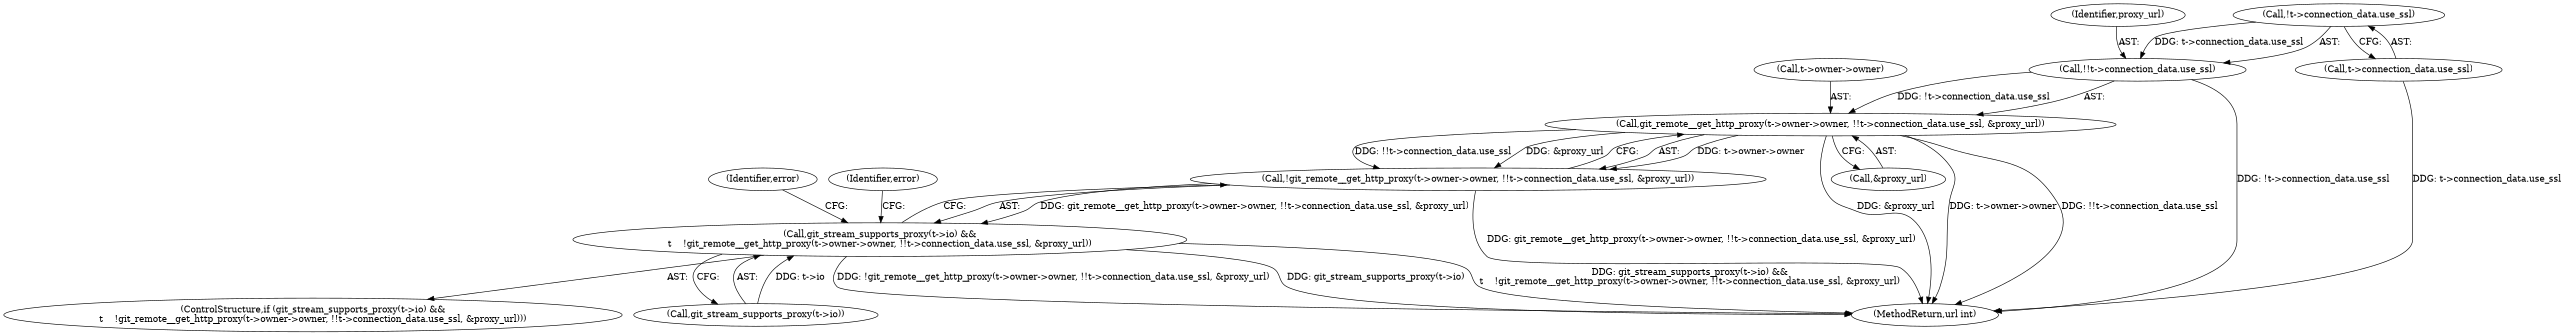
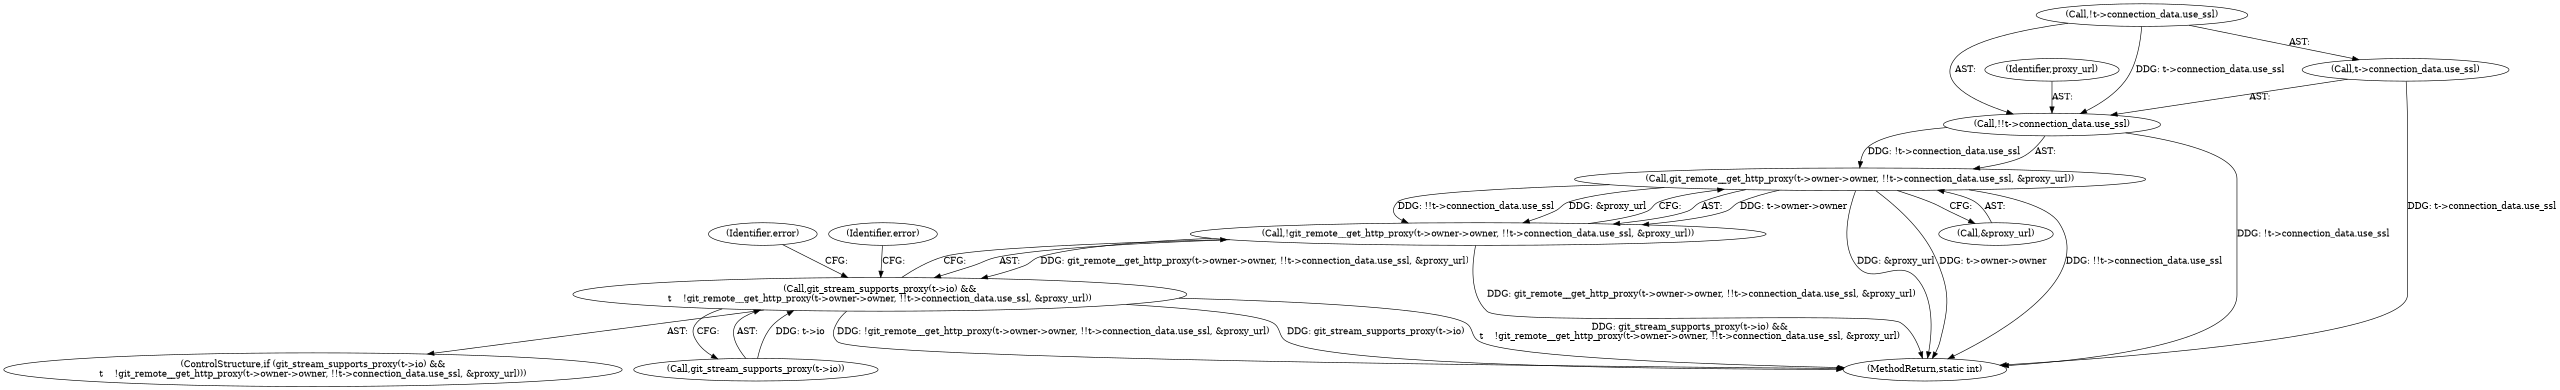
(2372, 42) -> (2301, 42)
(2388, 42) -> (2232, 97)
(1830, 70) -> none
(1925, 315) -> (1925, 370)
